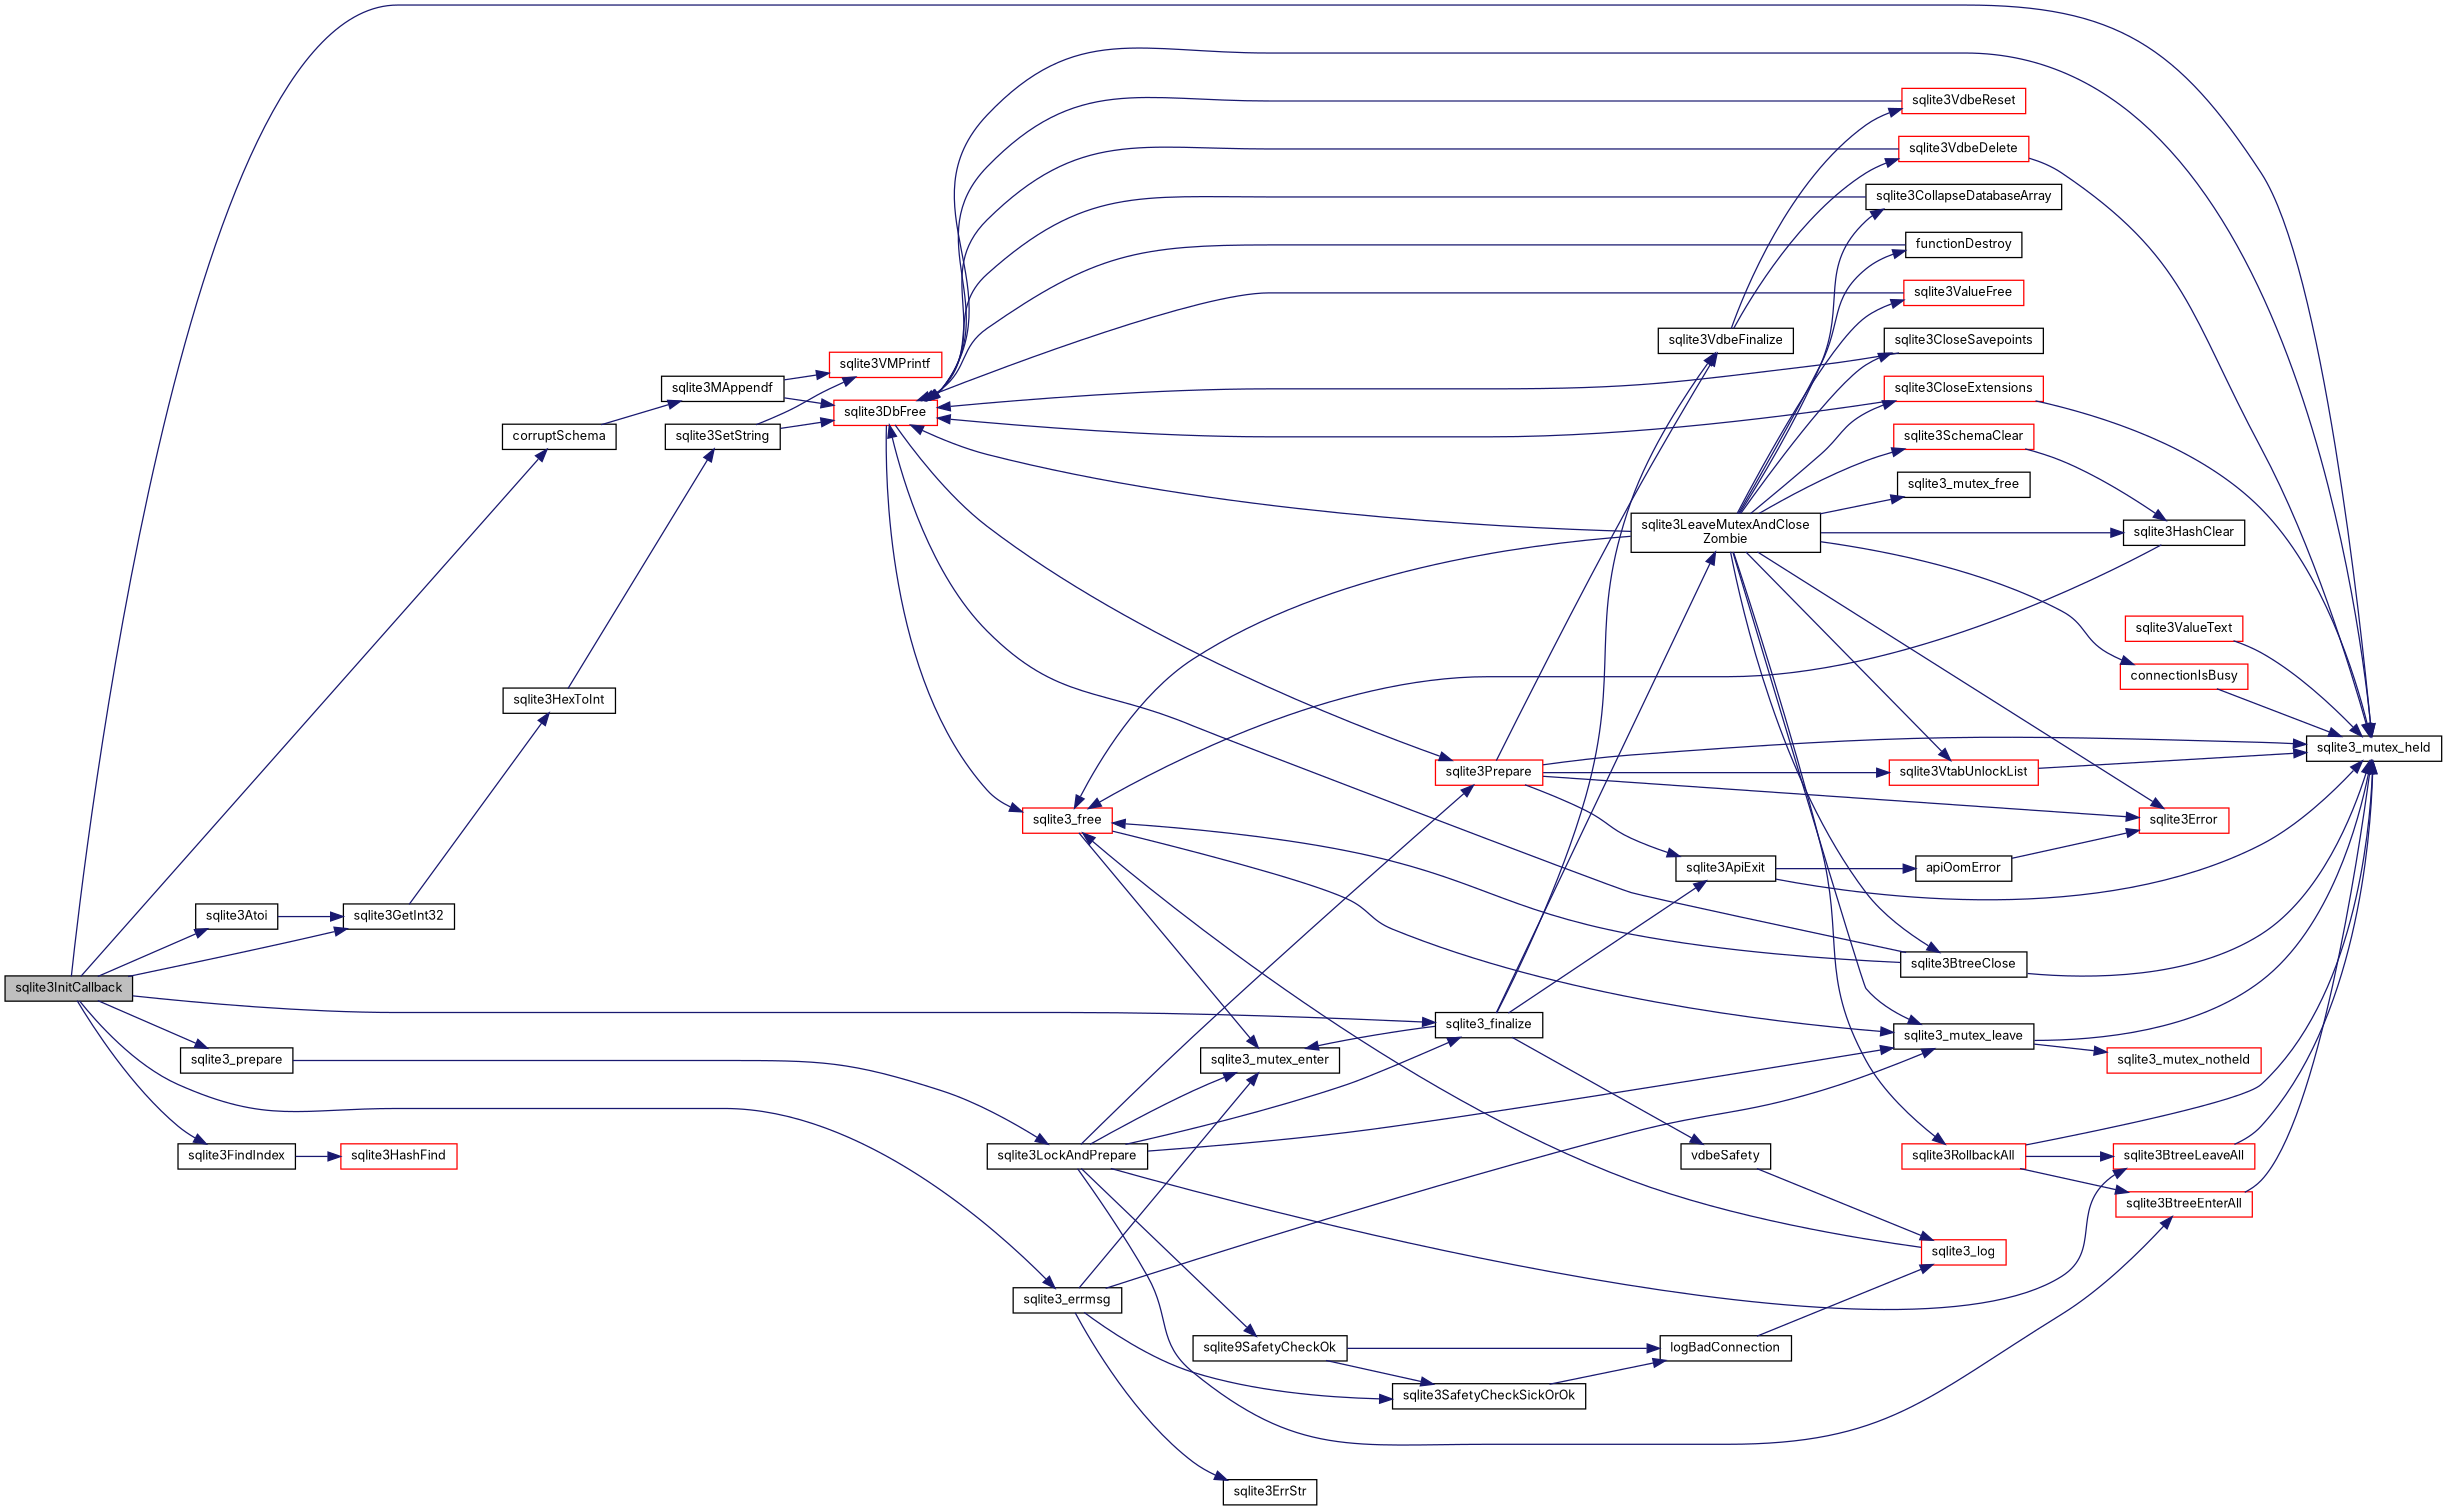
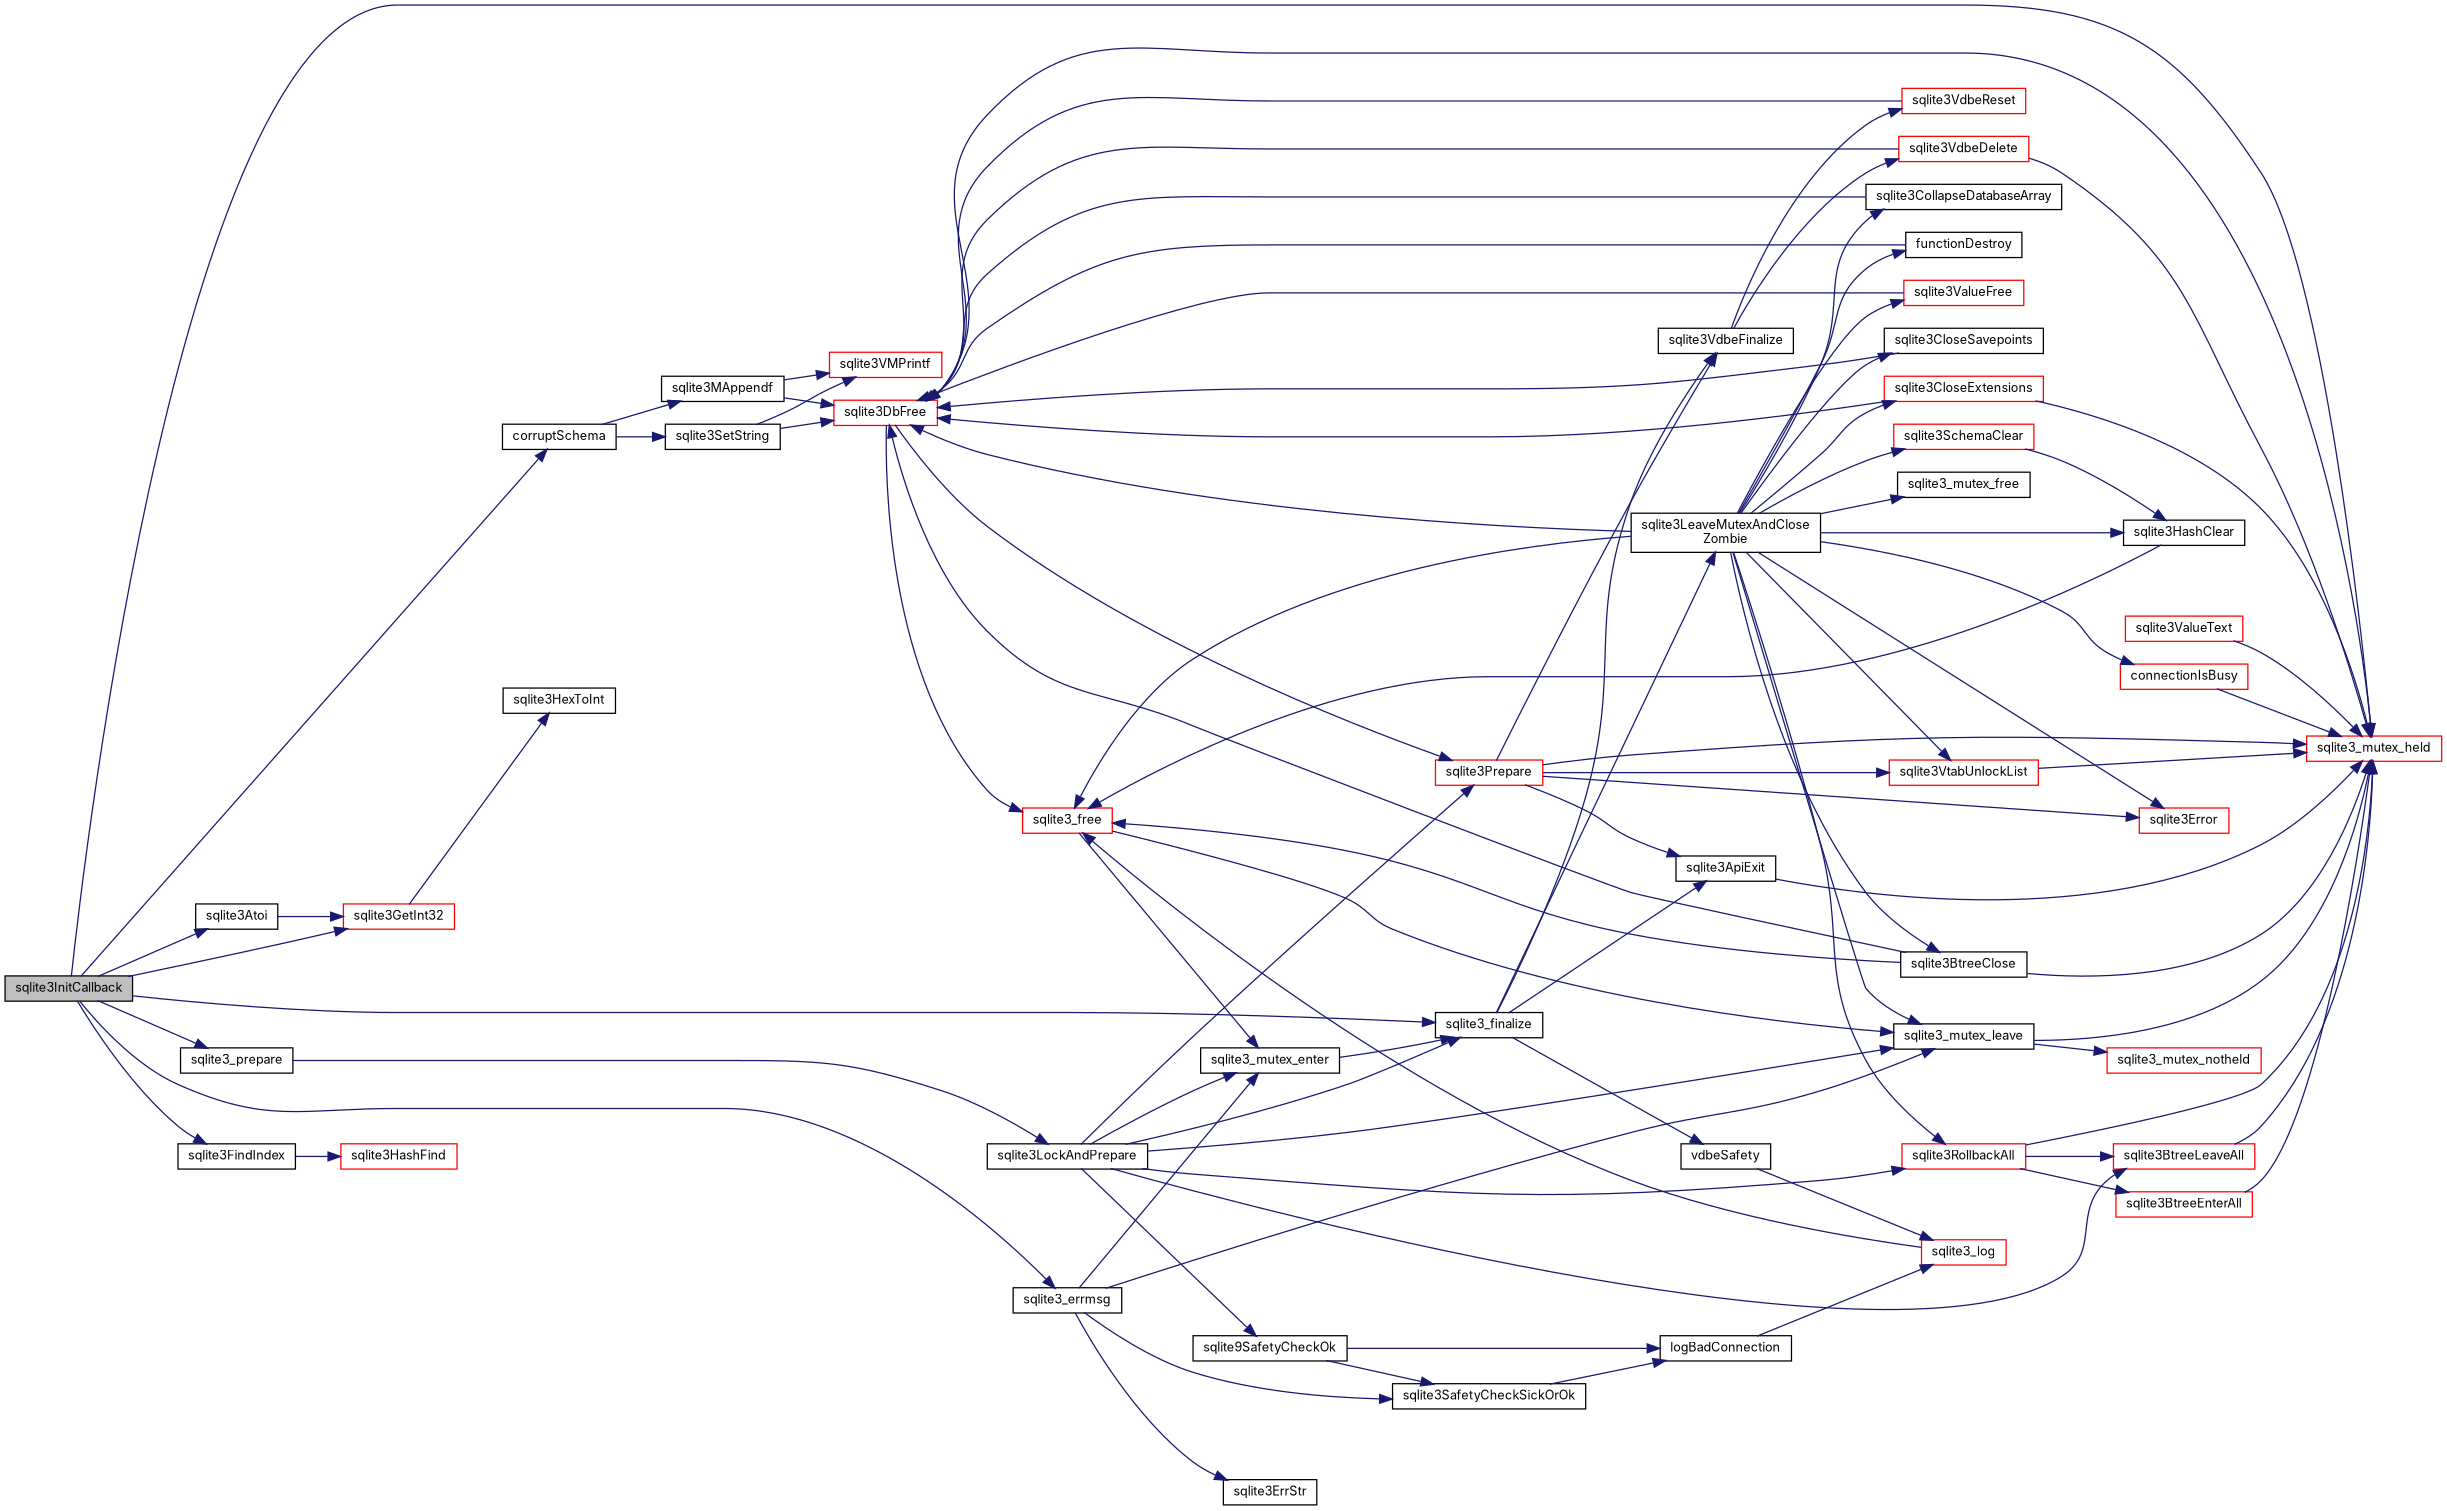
(638, 574) -> (634, 437)
(2374, 749) -> (2374, 749)
(1964, 869) -> none
(399, 917) -> (399, 917)
(1376, 1035) -> (1391, 1049)
(1584, 1444) -> (1517, 1194)
